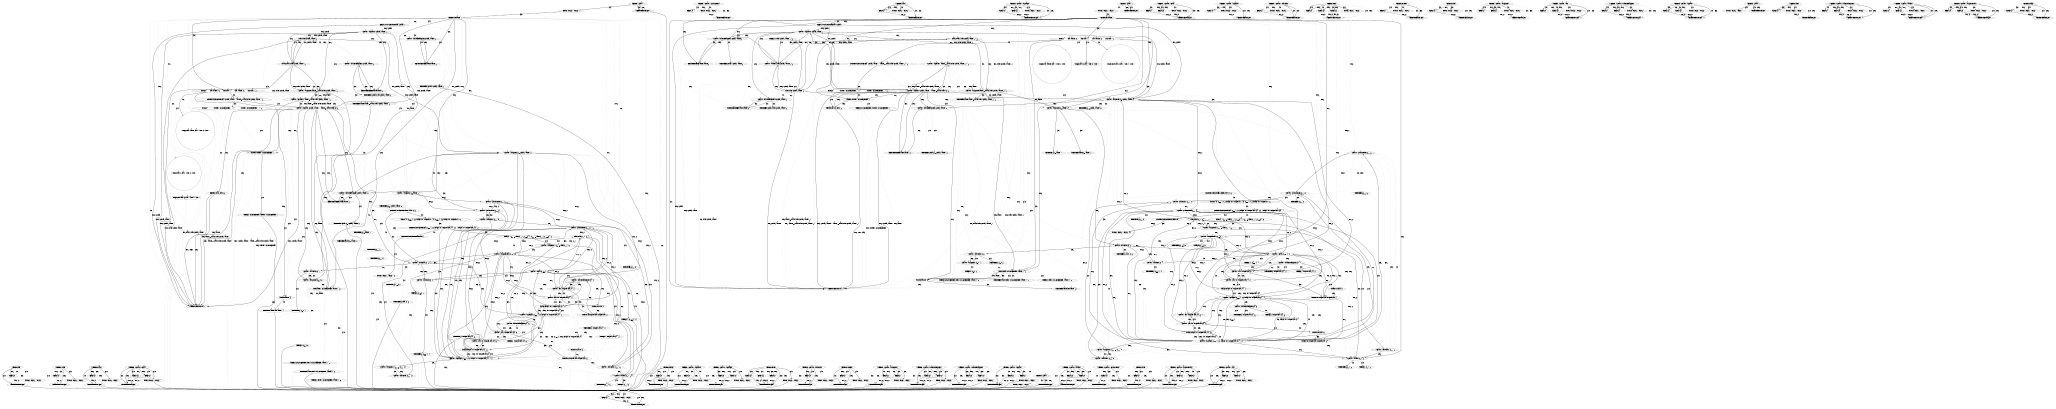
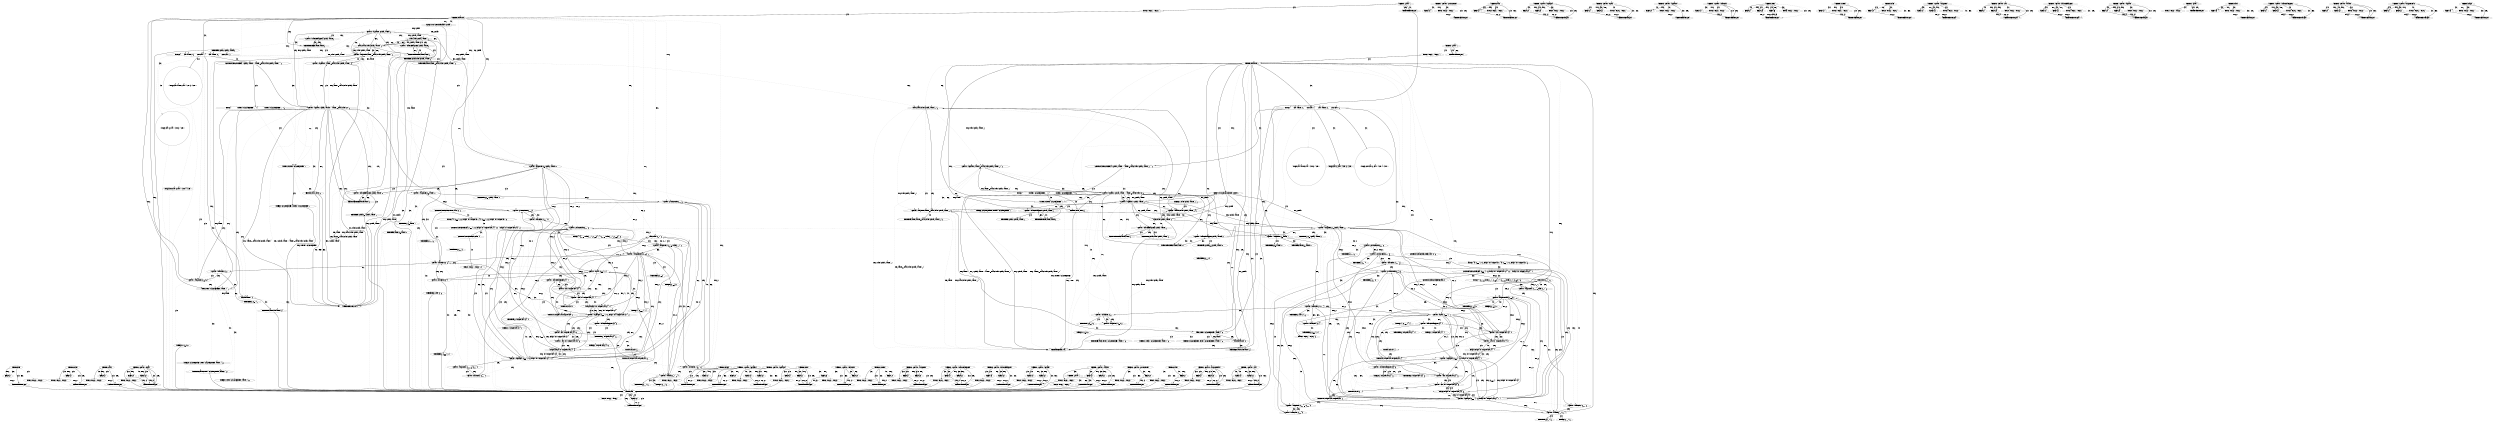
(822, 42) -> (691, 72)
